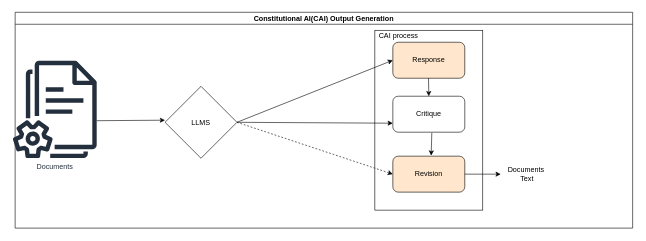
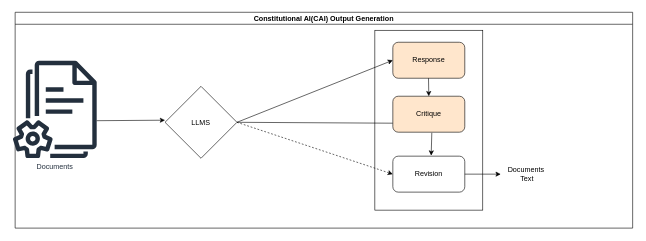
(398, 36) -> none
(429, 114) -> (429, 114)
(387, 123) -> (389, 123)
(429, 174) -> (429, 174)
